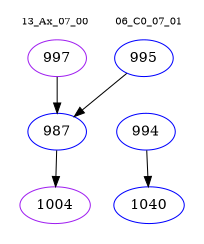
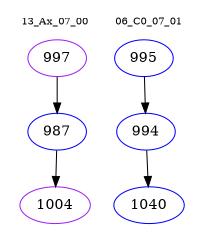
(112, 85) -> (145, 90)
